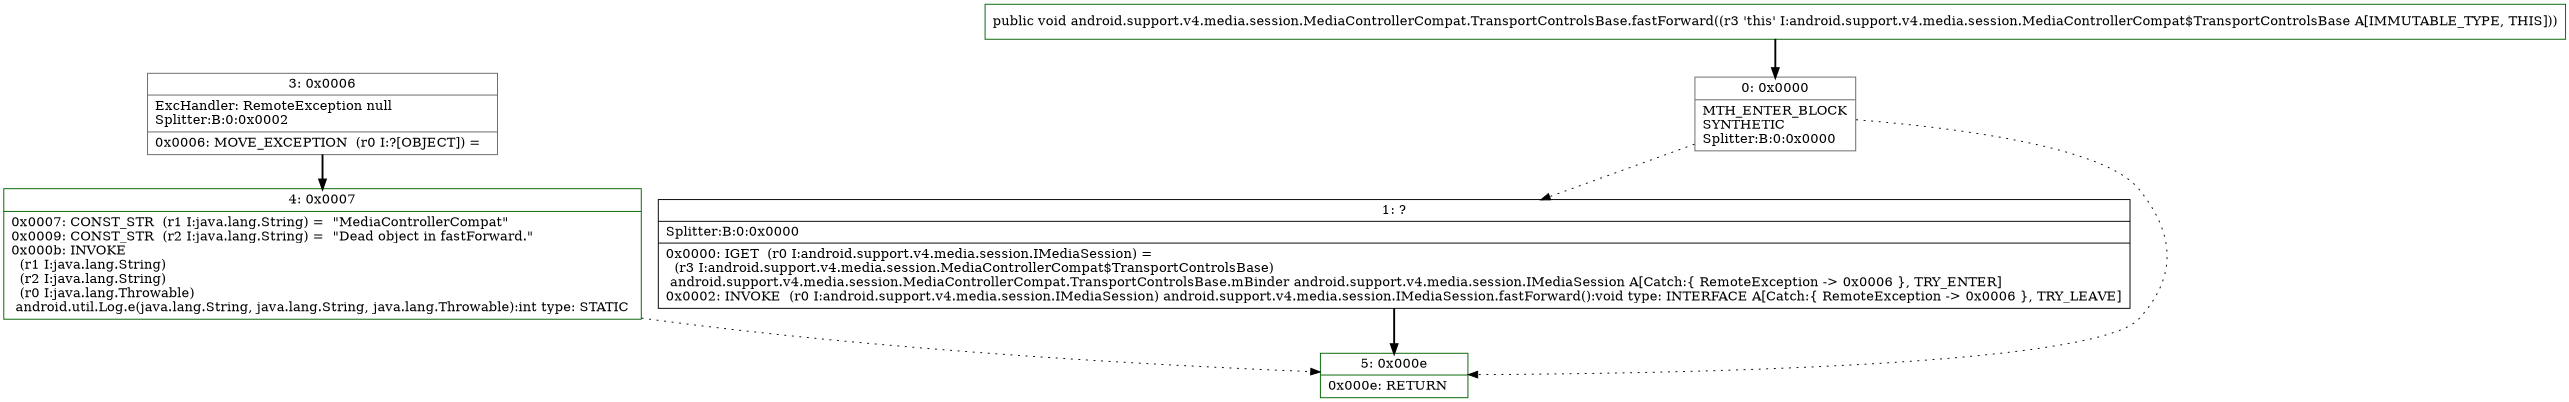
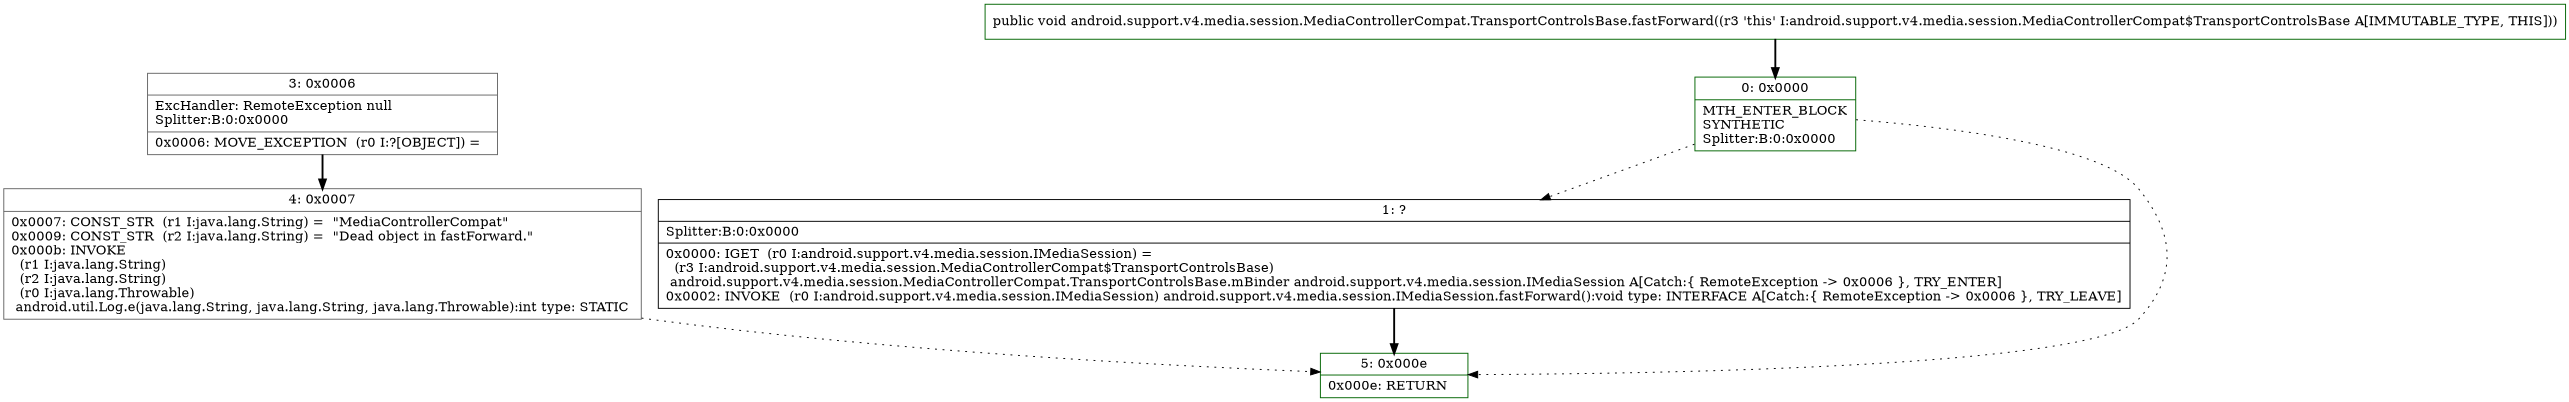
(1775, 114) -> (1775, 114)
(222, 120) -> (222, 120)
(323, 254) -> (323, 254)
